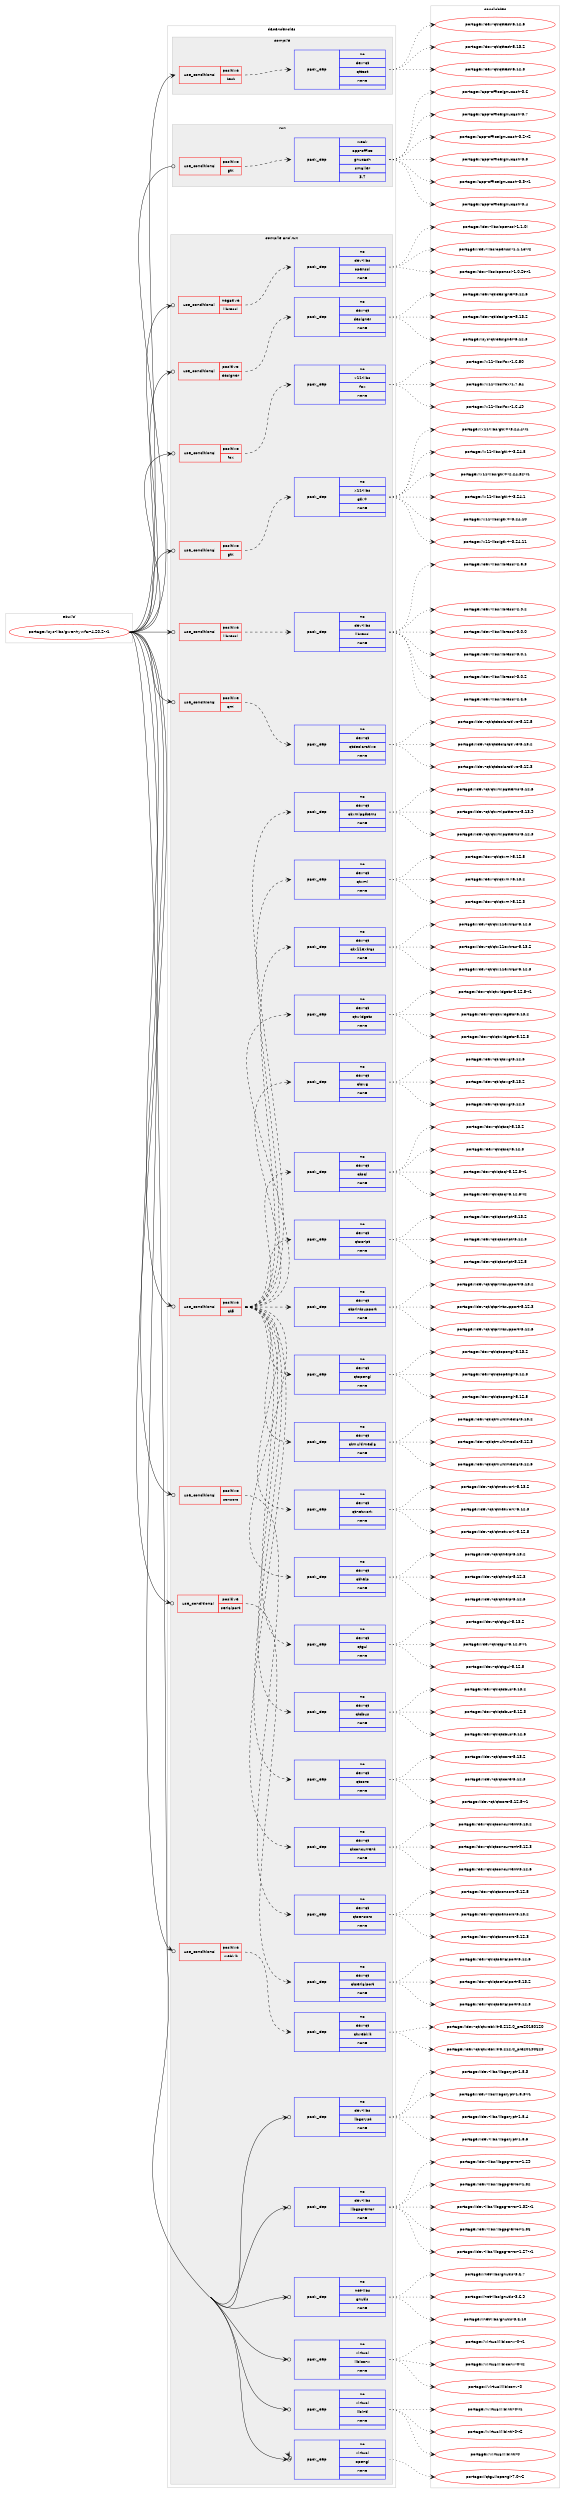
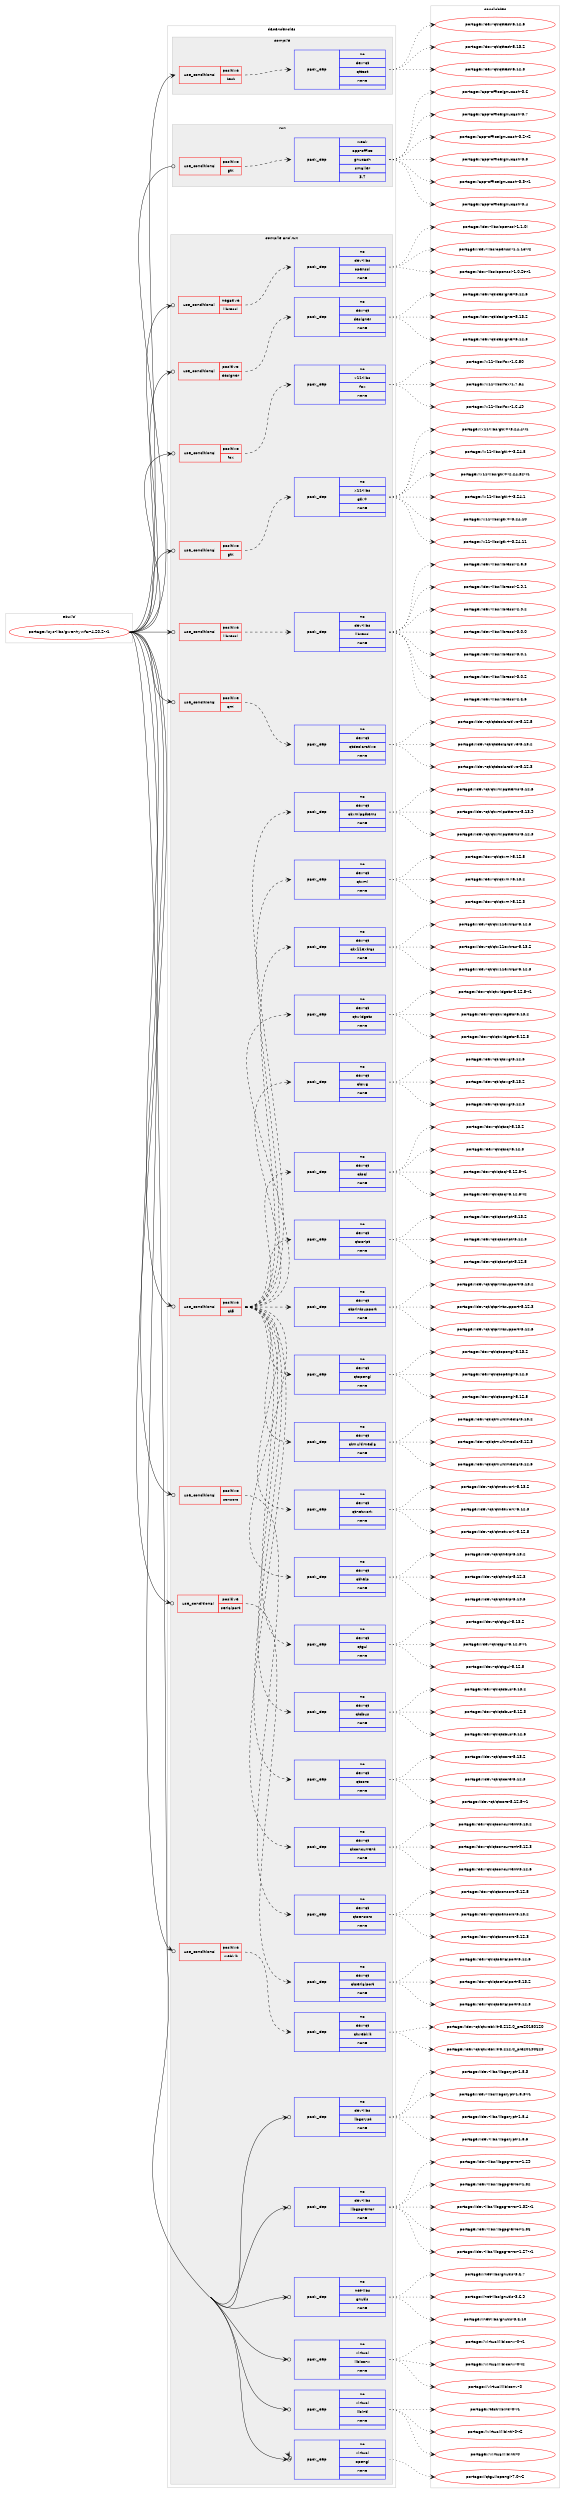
(495, 340) -> (495, 340)
none -> (495, 587)
(495, 1600) -> (495, 1600)
(495, 2410) -> (495, 2410)
